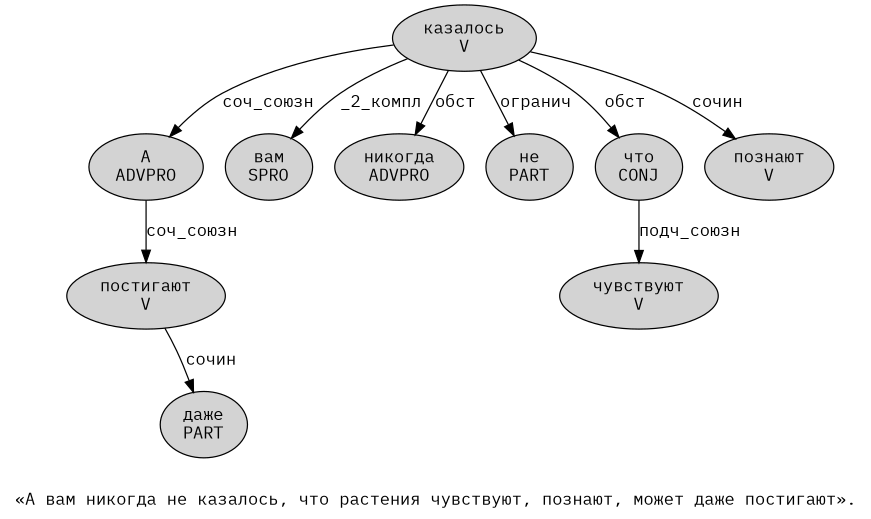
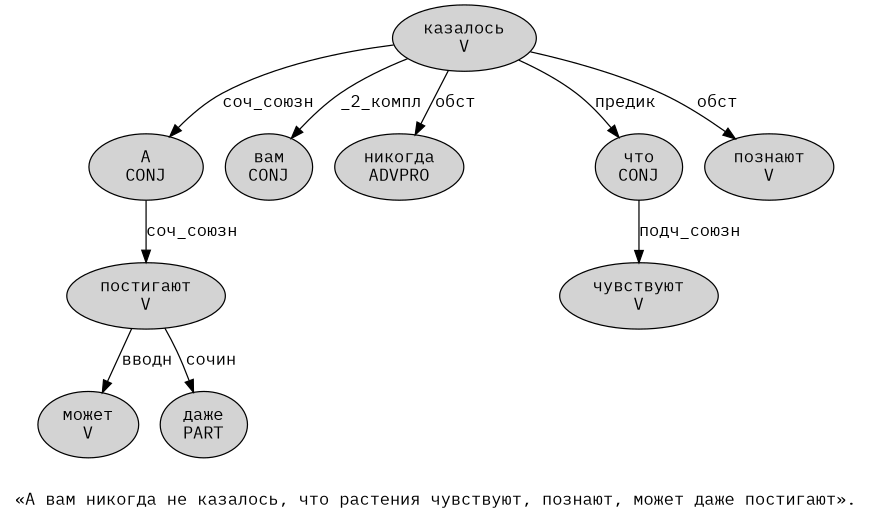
(625, 102) -> (625, 102)
(718, 102) -> (718, 102)
(146, 167) -> (146, 167)
(269, 167) -> (269, 167)
(530, 167) -> none
none -> (88, 425)
